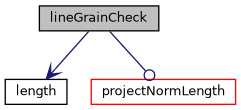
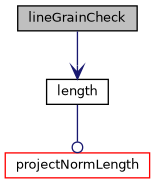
(128, 51) -> (77, 123)
